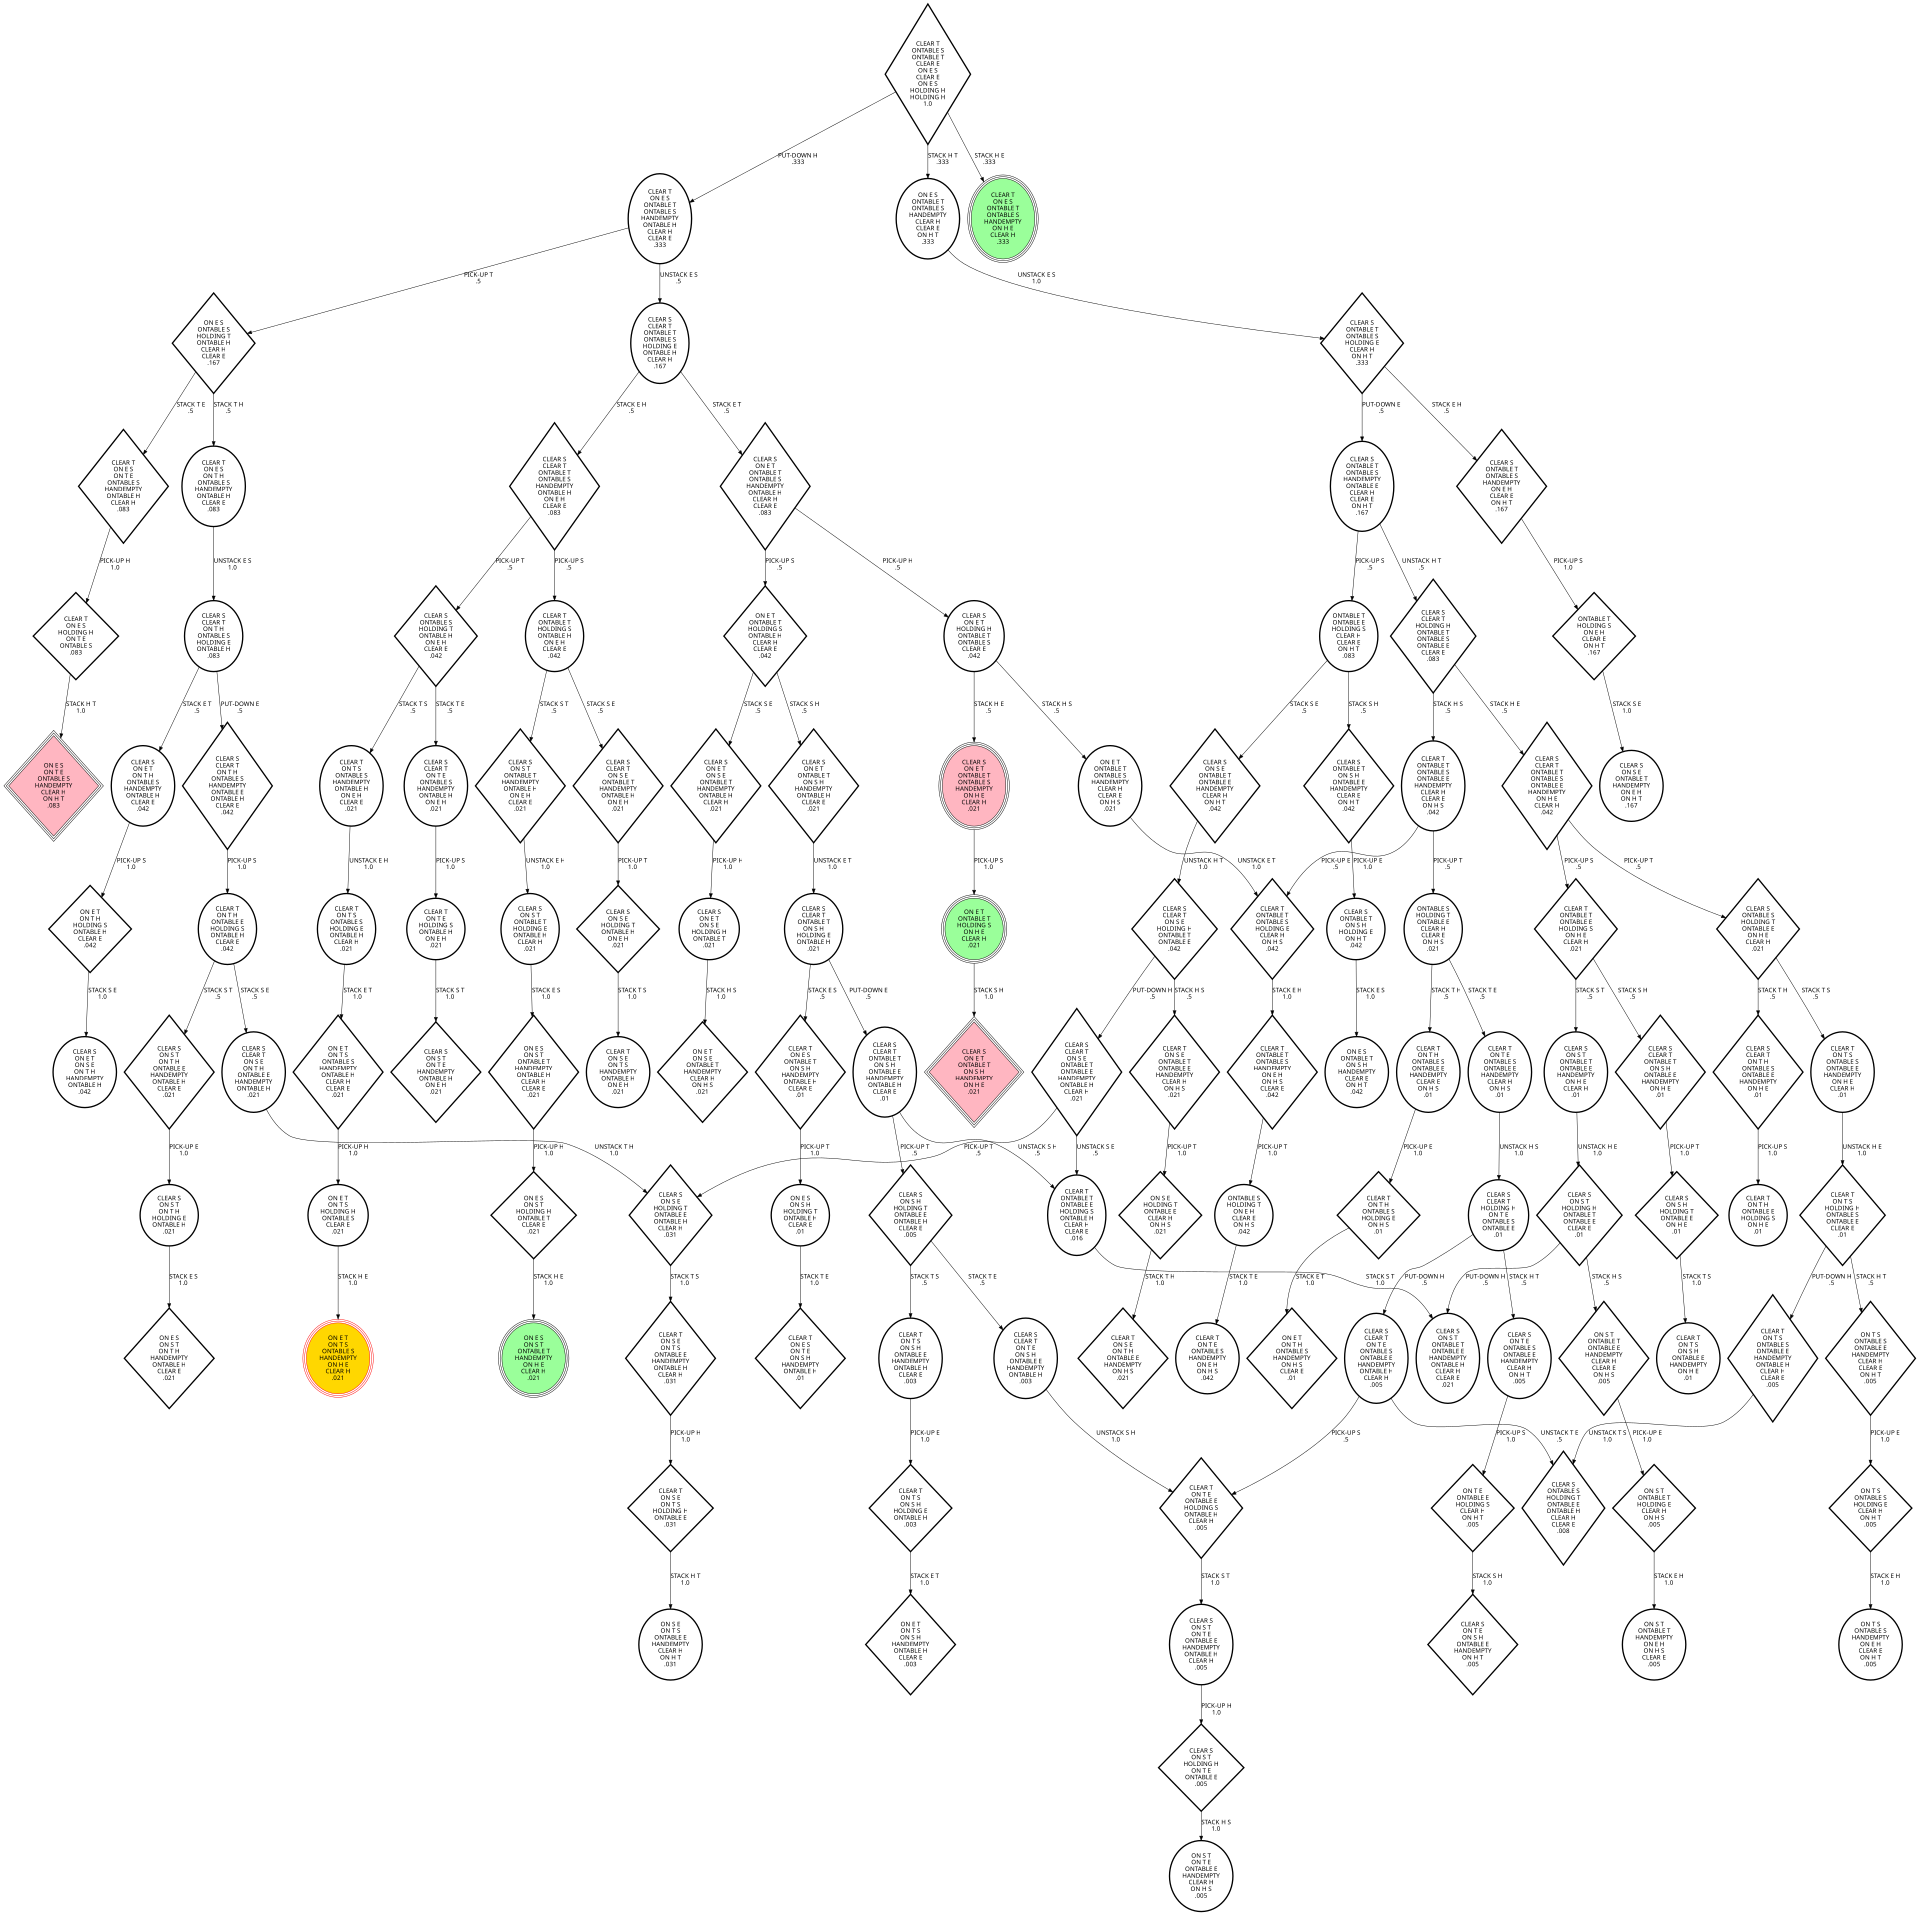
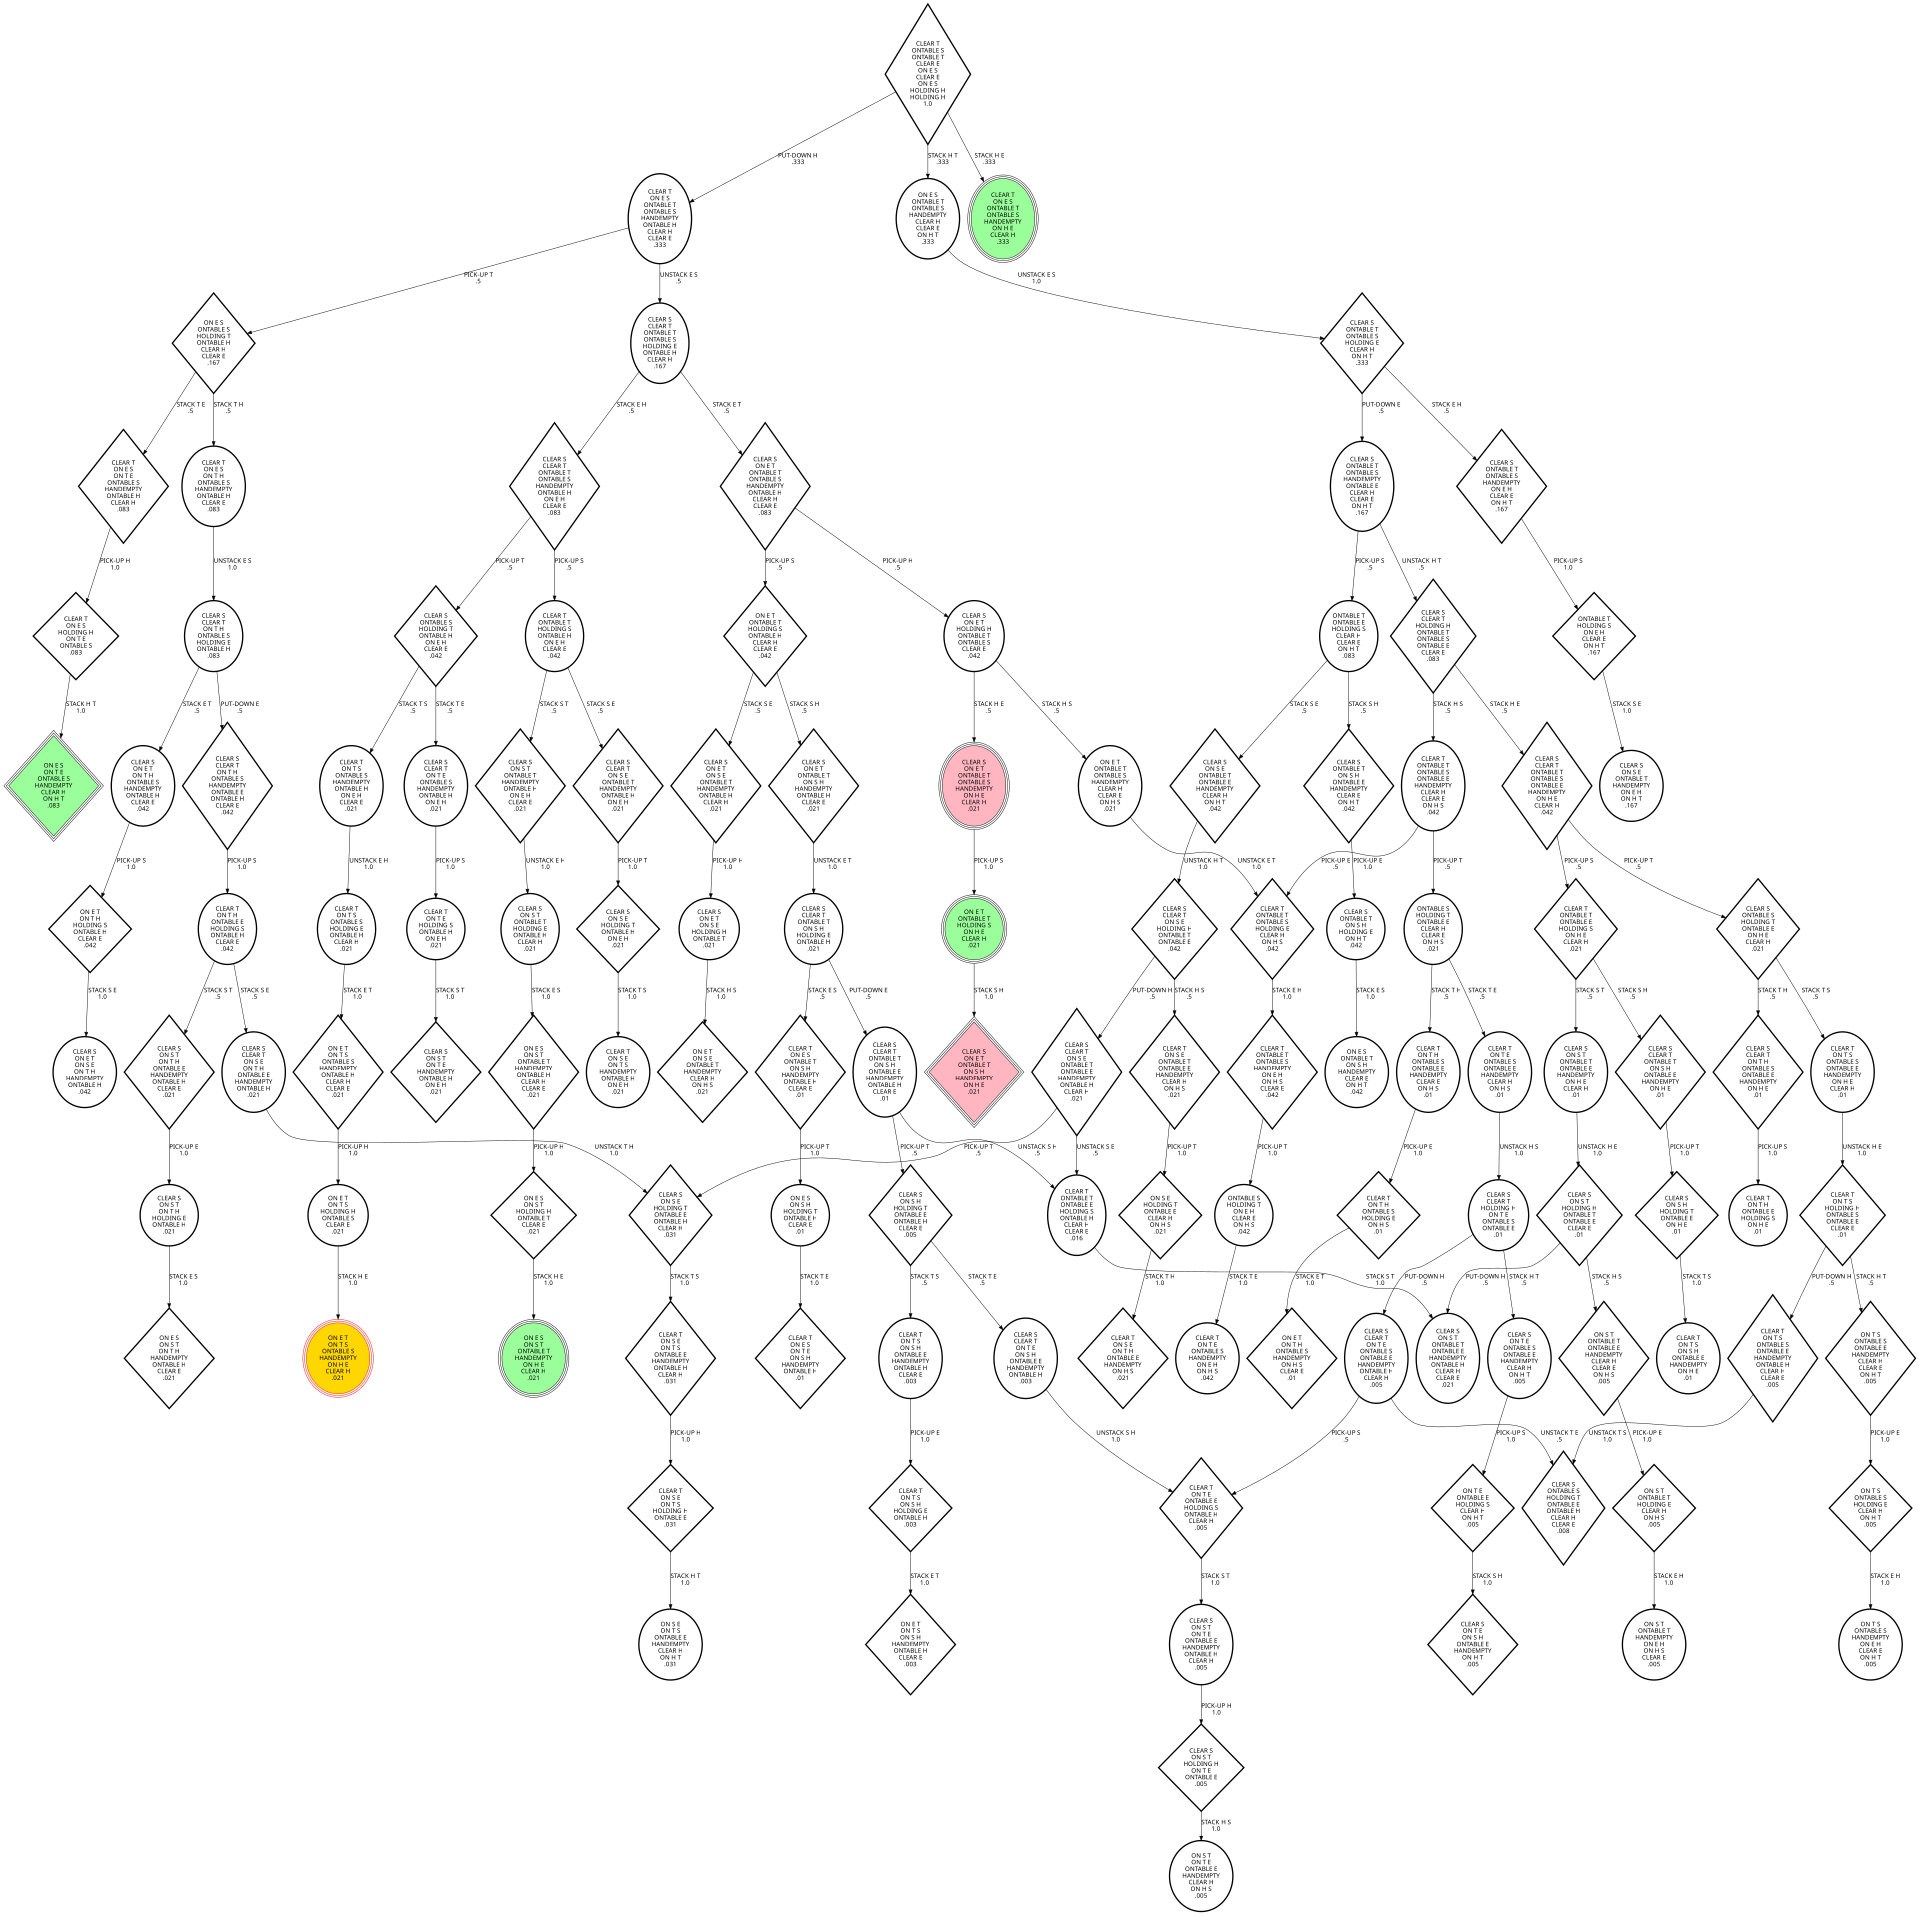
(54, 786) -> (54, 786)
